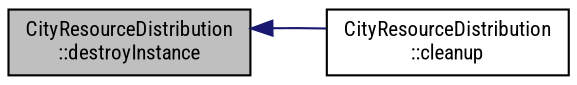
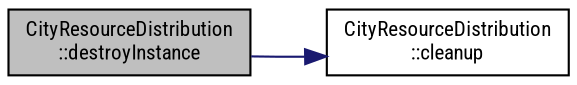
(300, 28) -> (278, 57)
